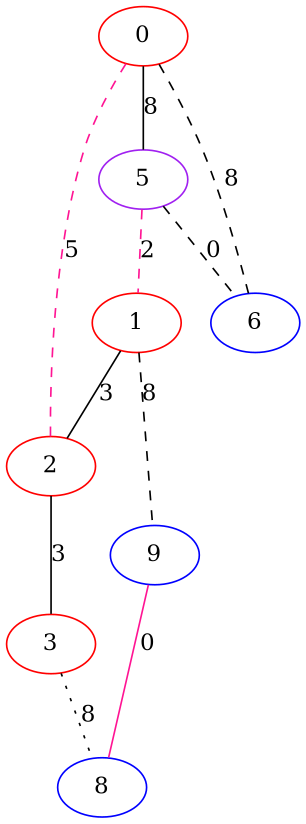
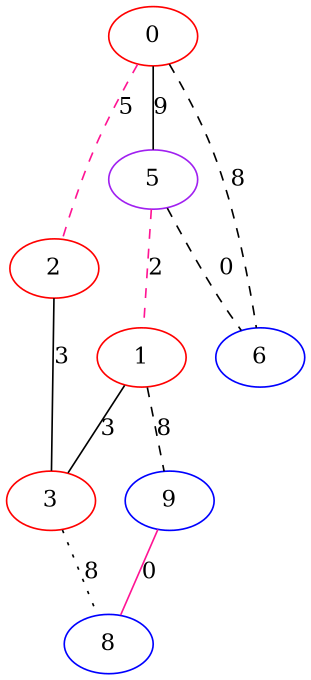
(152, 108) -> (161, 108)
(94, 395) -> (96, 429)
